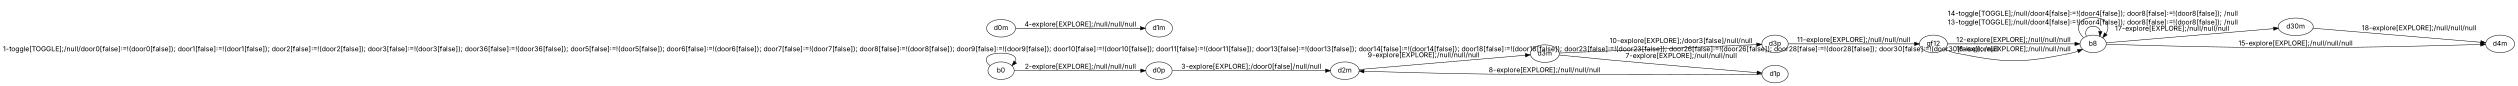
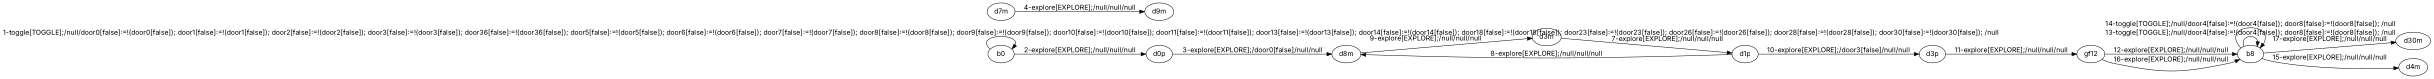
(1001, 28) -> (1001, 12)
(1159, 28) -> (1159, 12)
(2397, 35) -> none
(1658, 49) -> (1836, 54)
(1345, 71) -> (1346, 54)
